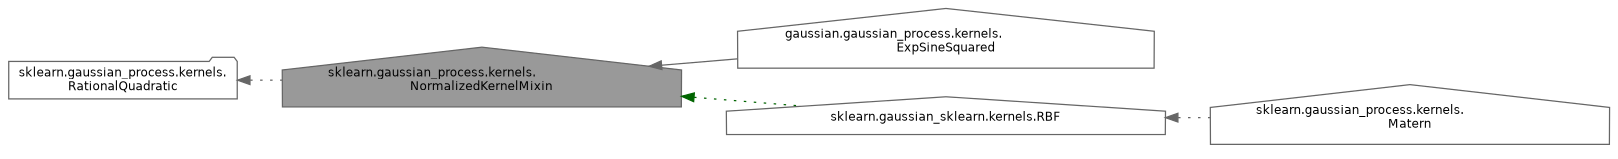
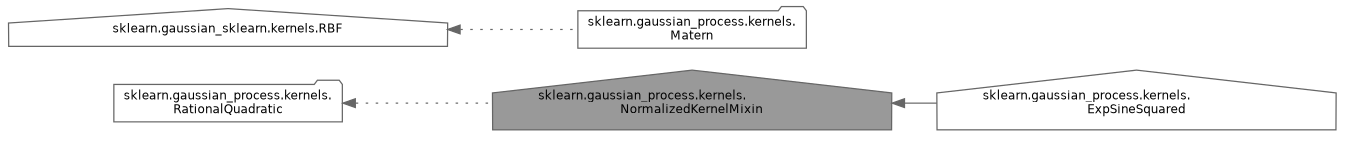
(946, 41) -> (1136, 103)
(748, 102) -> none
(1410, 118) -> (692, 29)
